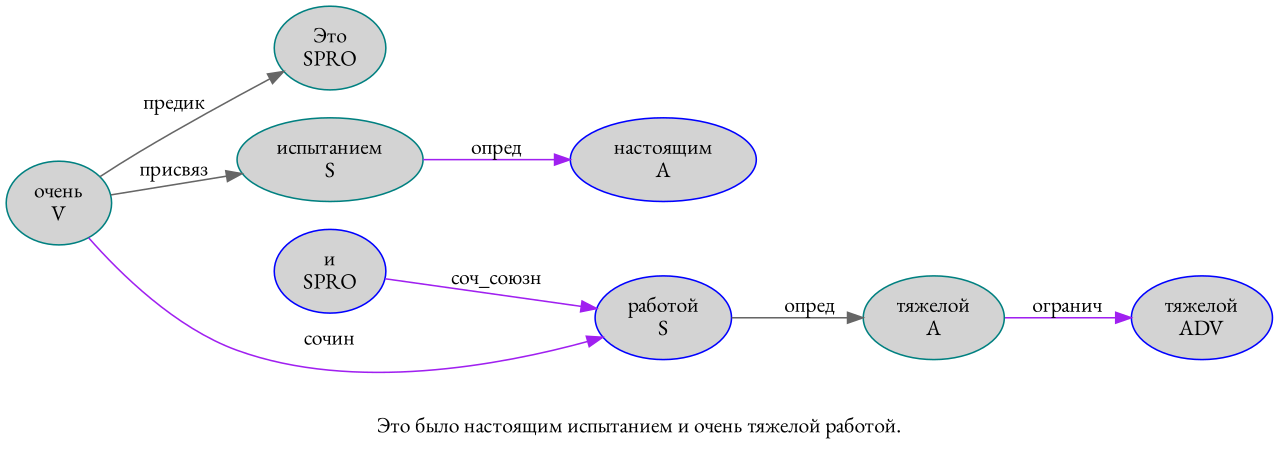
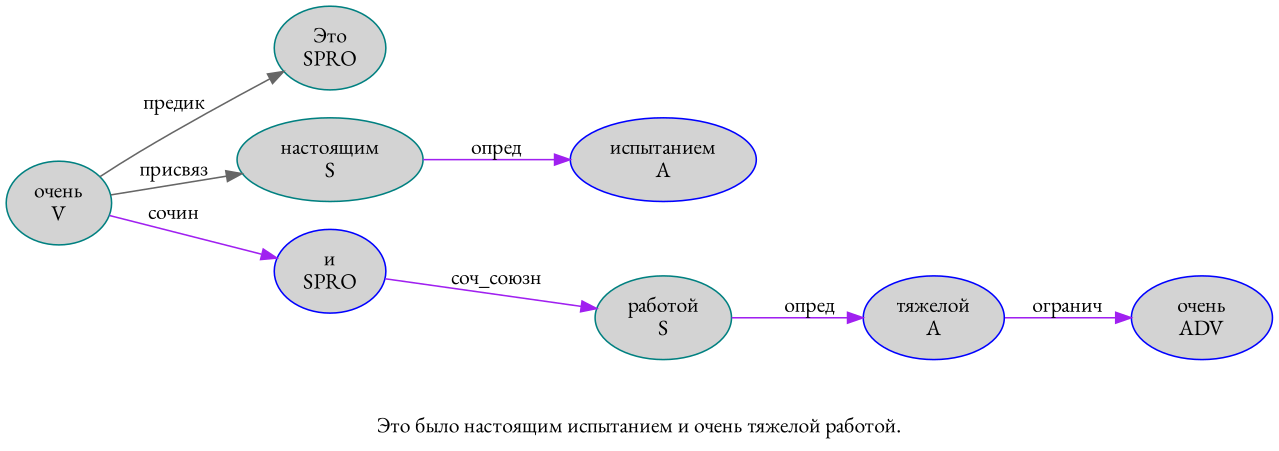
(330, 160) -> (330, 160)
(663, 160) -> (663, 160)
(663, 318) -> (663, 318)
(790, 318) -> (790, 318)
(934, 318) -> (934, 318)
(1202, 318) -> (1202, 318)
(319, 369) -> (186, 235)
